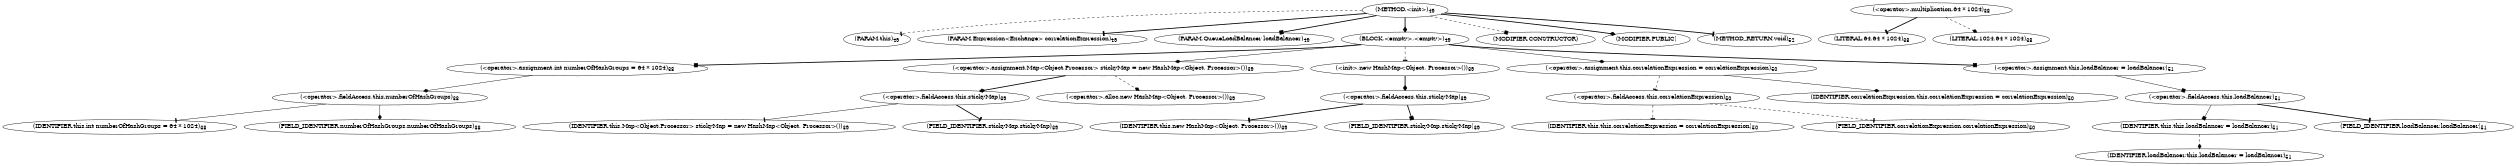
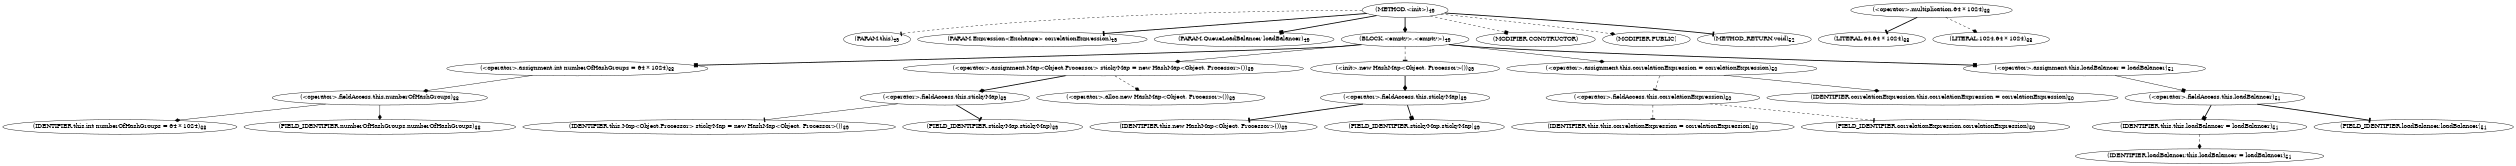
(1526, 23) -> (1526, 23)
(2208, 111) -> (2208, 111)
(251, 112) -> (251, 112)
